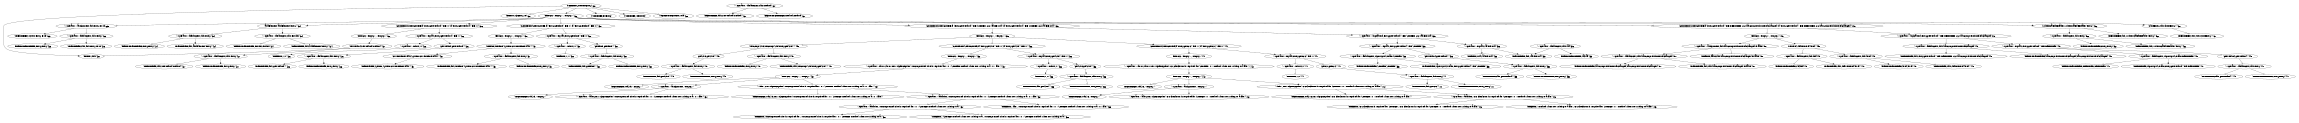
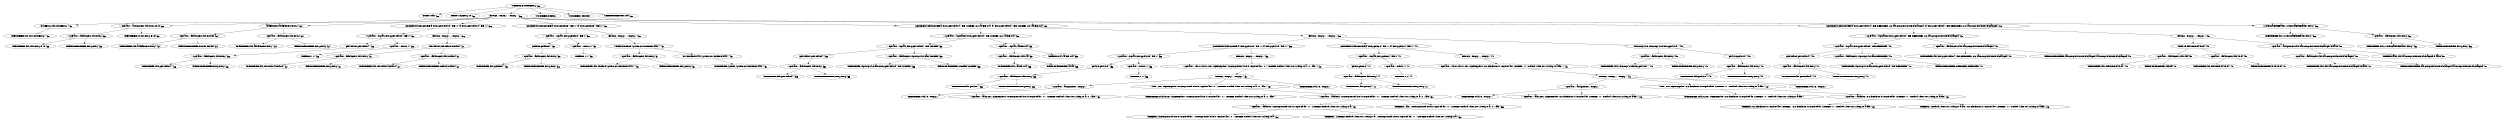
(1505, 51) -> (1014, 51)
(228, 53) -> (443, 51)
